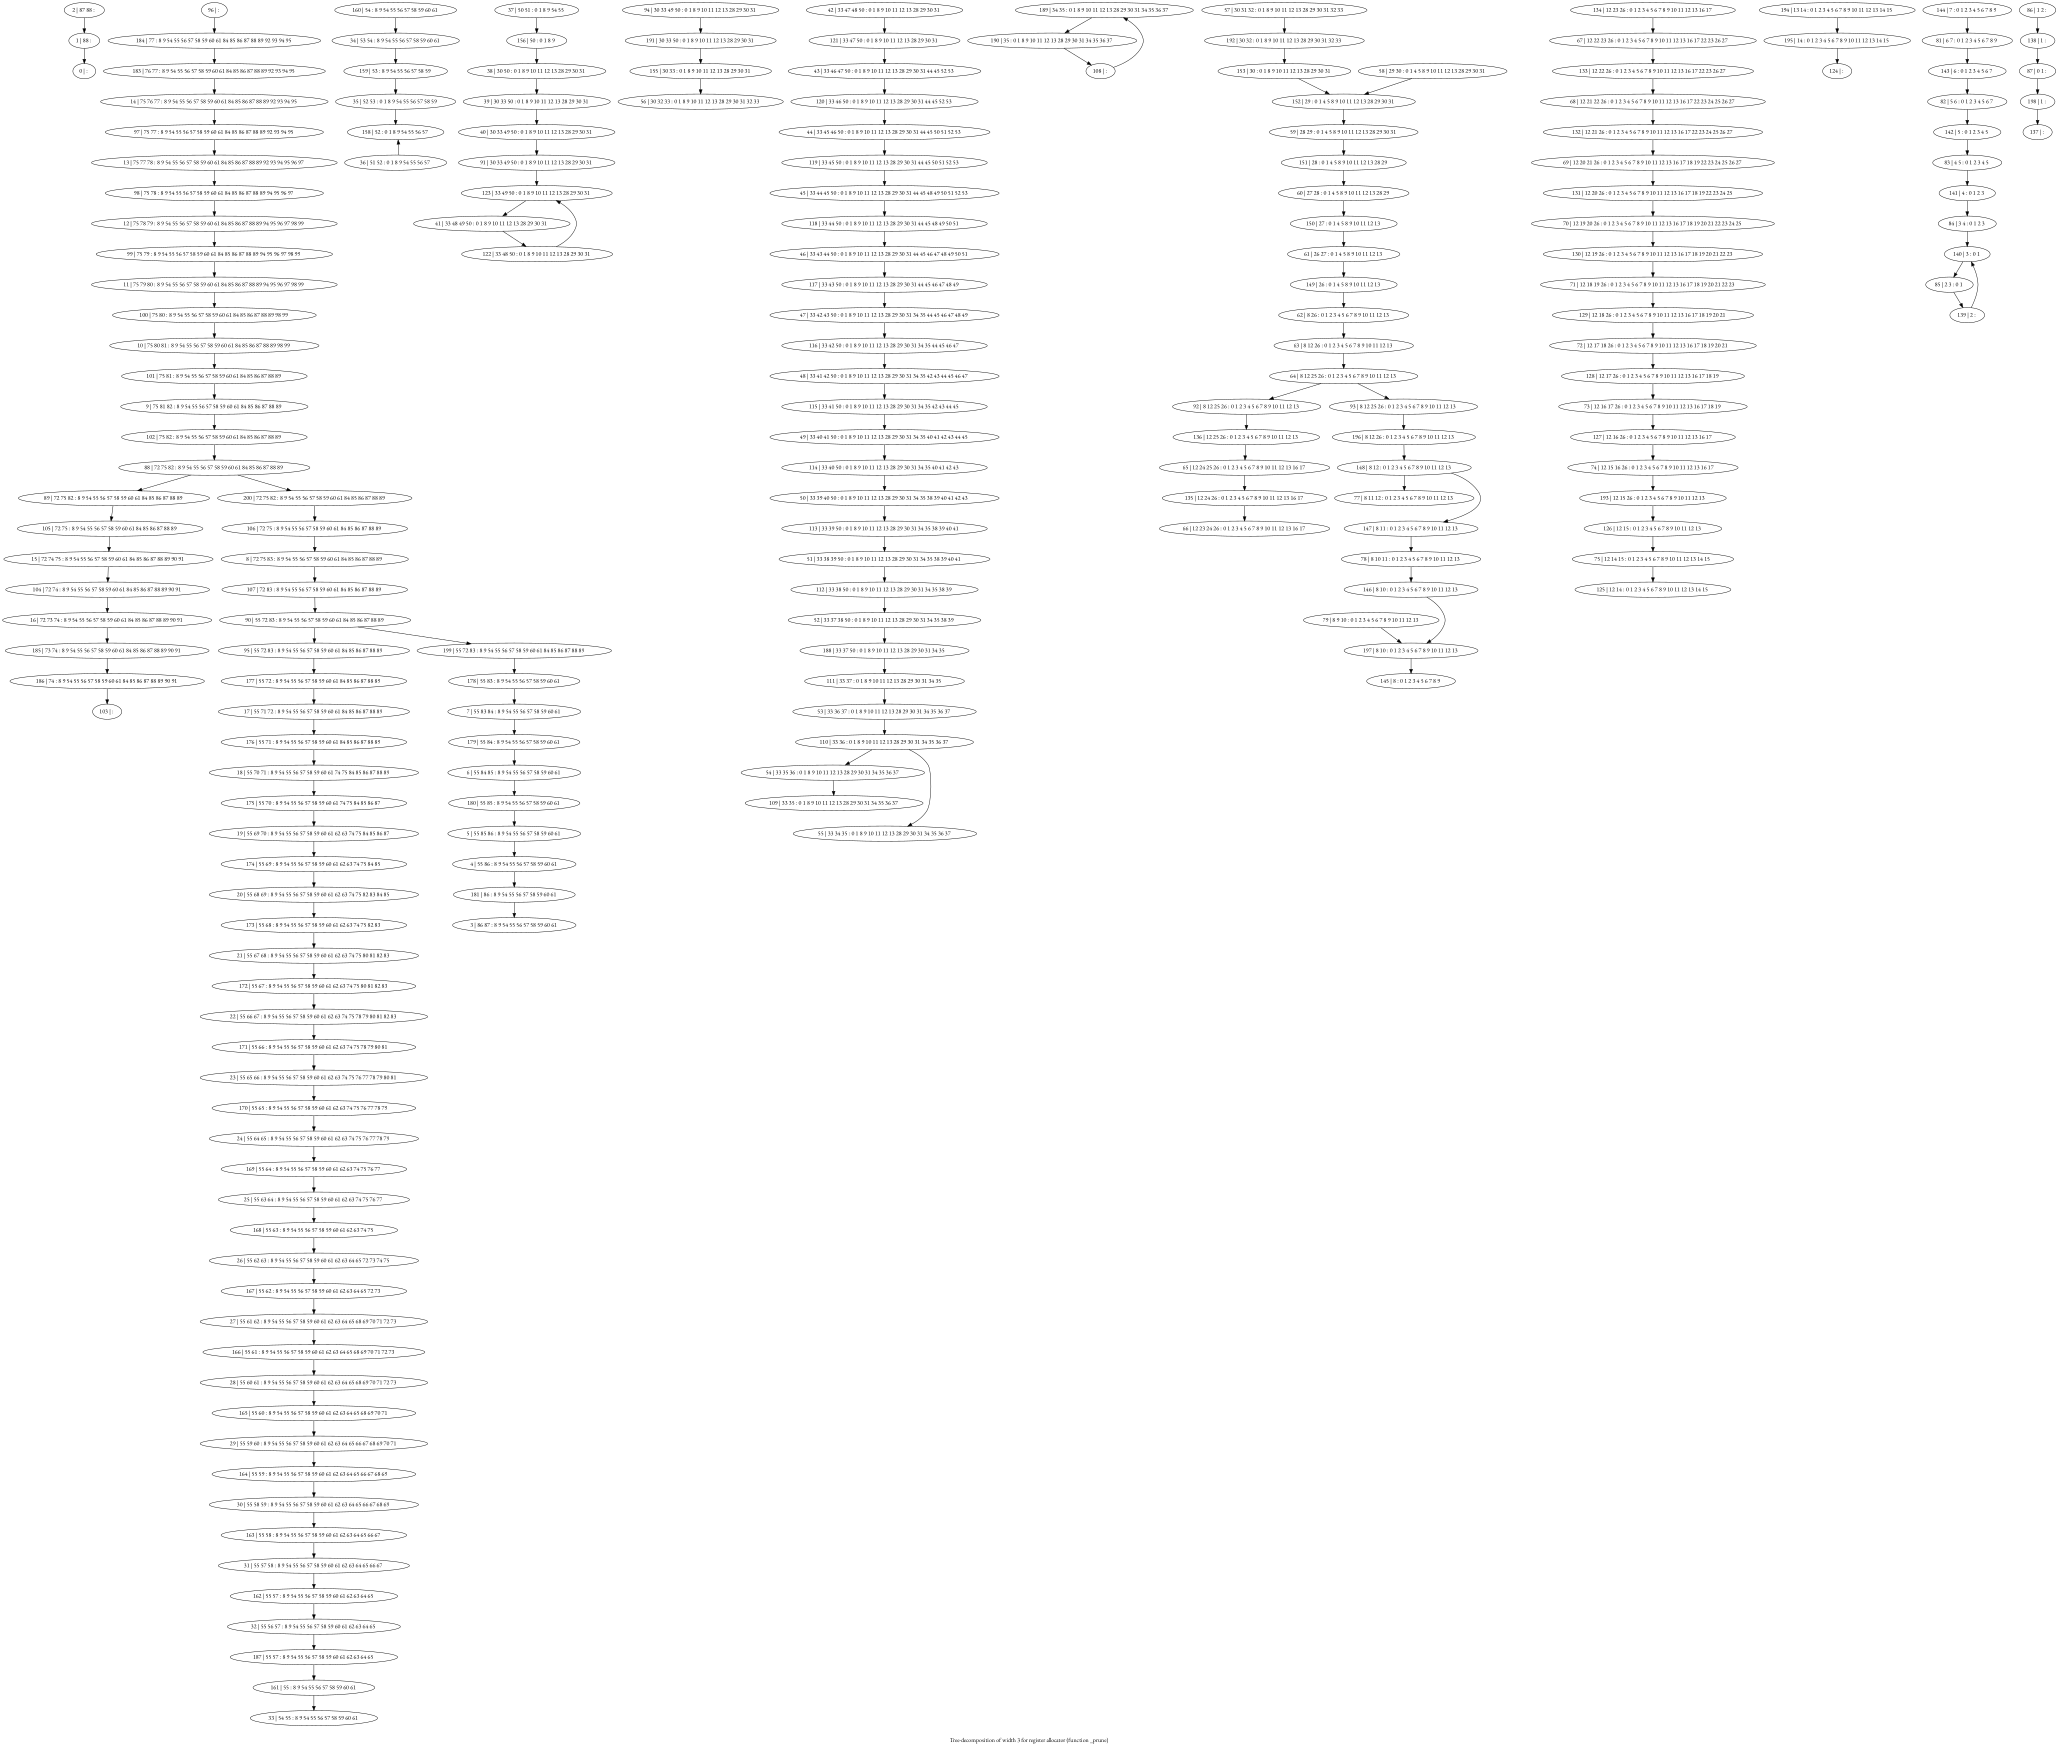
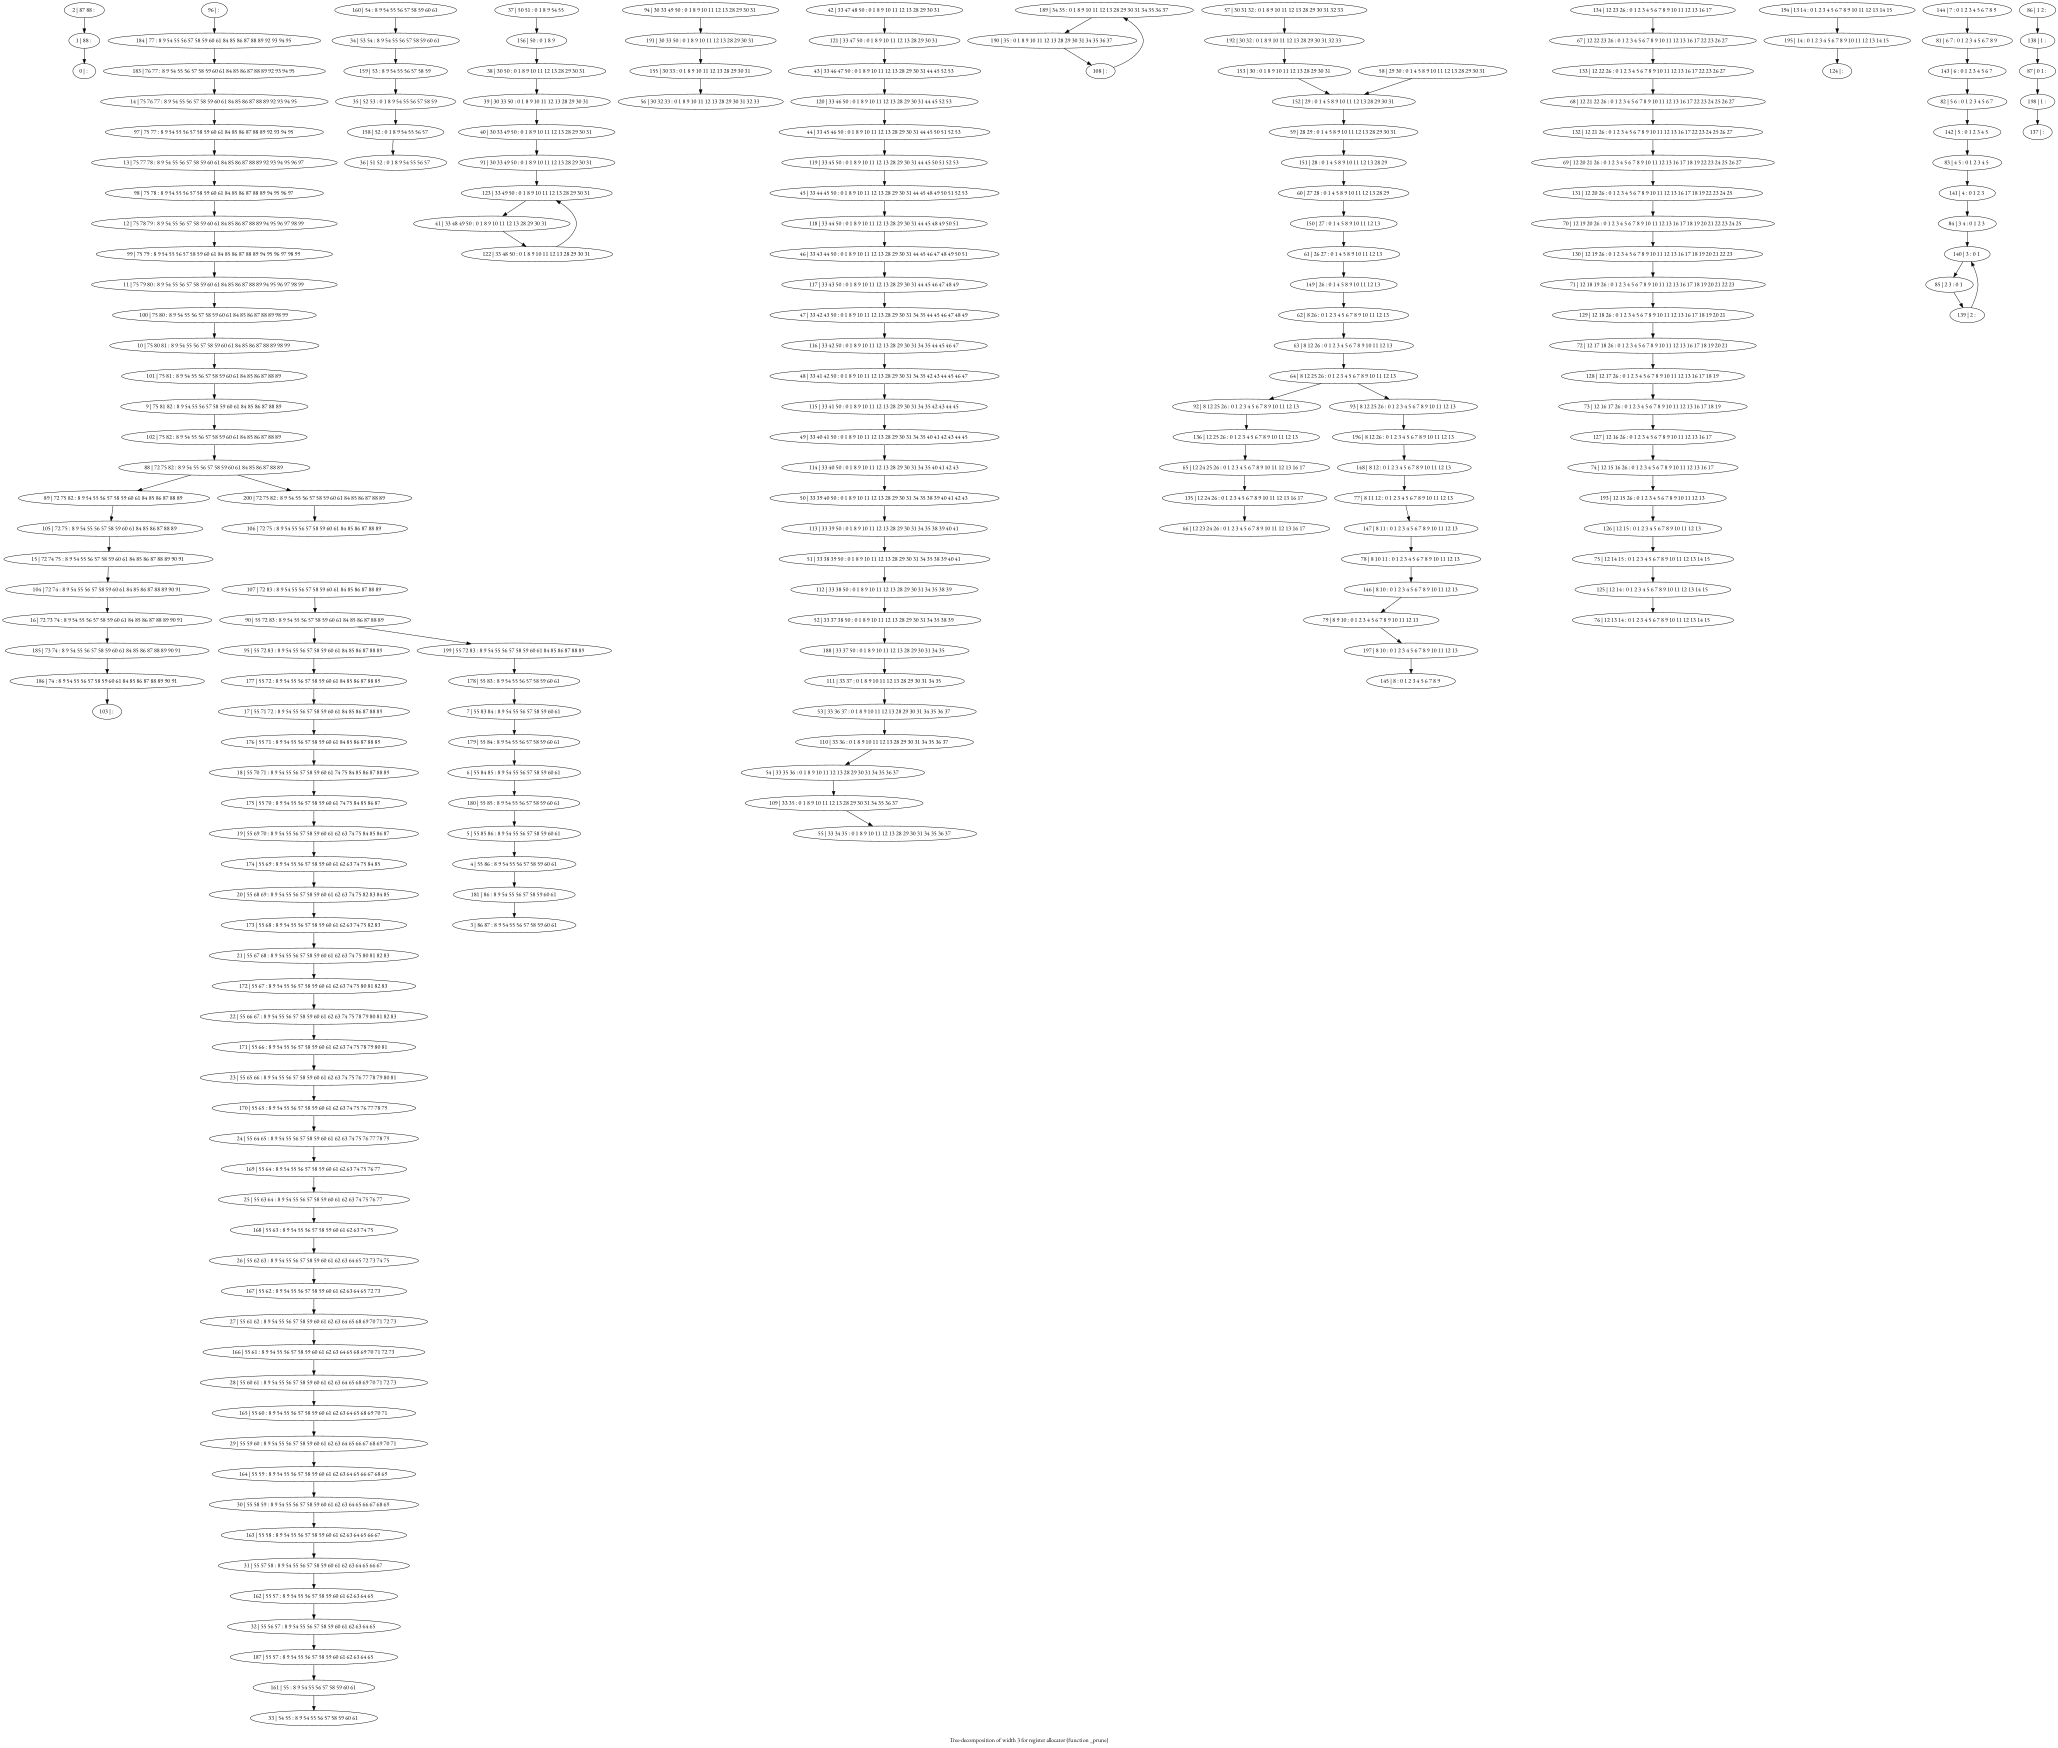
(398, 150) -> (393, 145)
(1480, 499) -> (1407, 511)
(315, 559) -> none
(1445, 618) -> (1393, 604)
none -> (1653, 620)
(931, 786) -> (858, 817)
